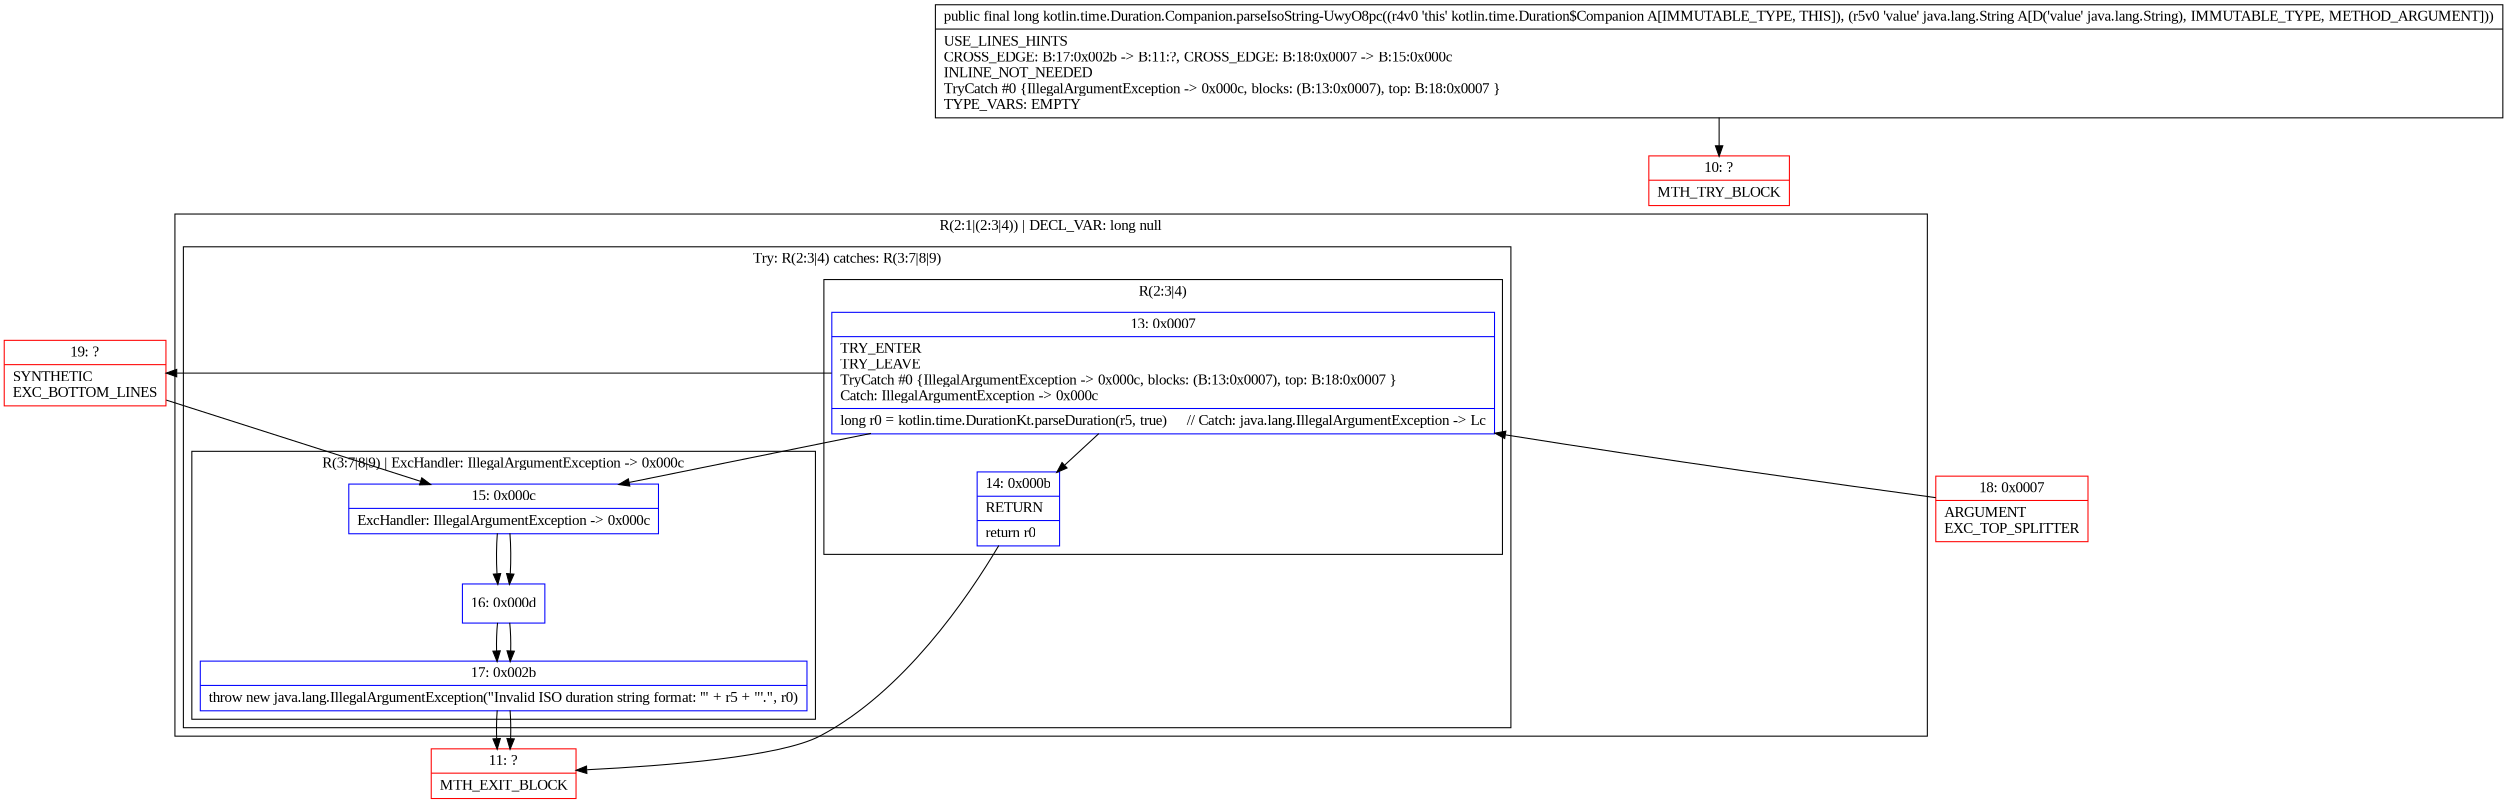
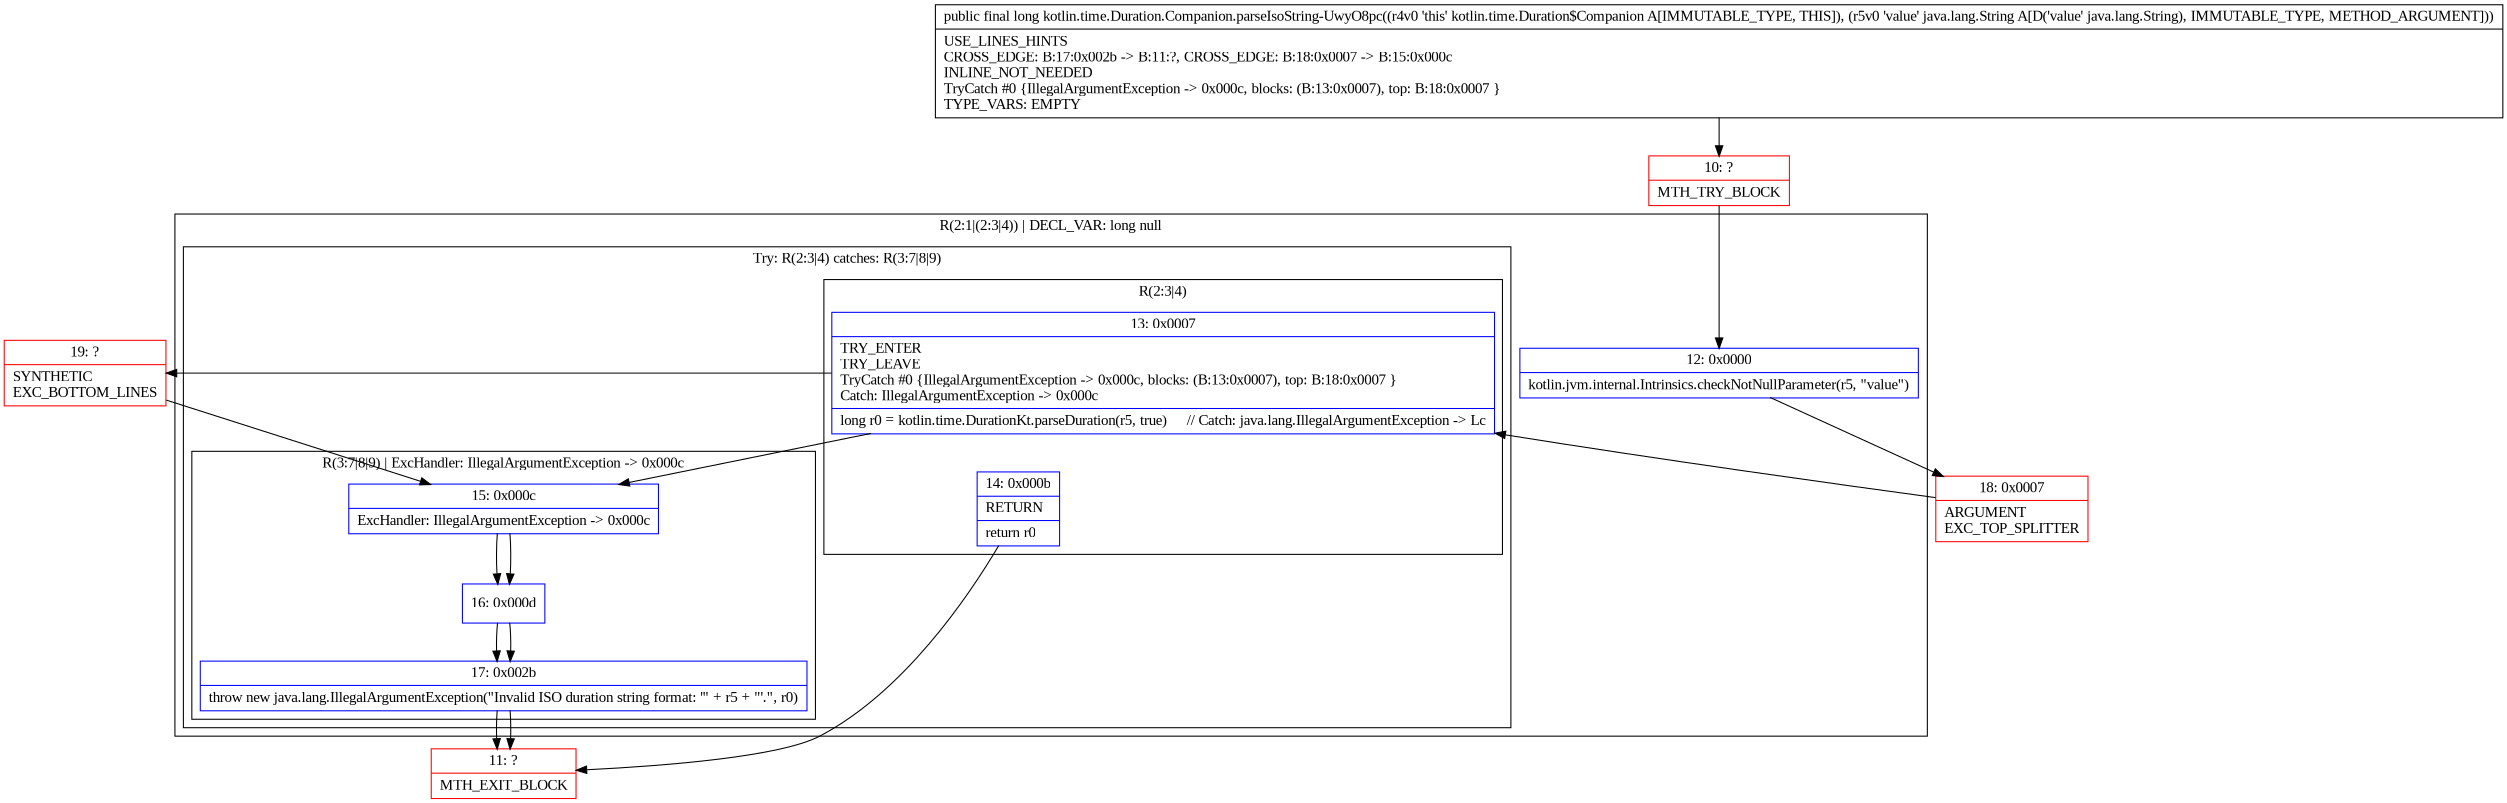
none -> (1719, 373)
(1082, 449) -> none
